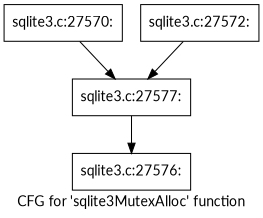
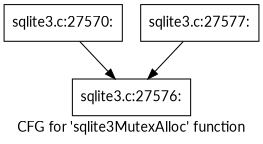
(200, 23) -> none
(94, 56) -> (94, 56)
